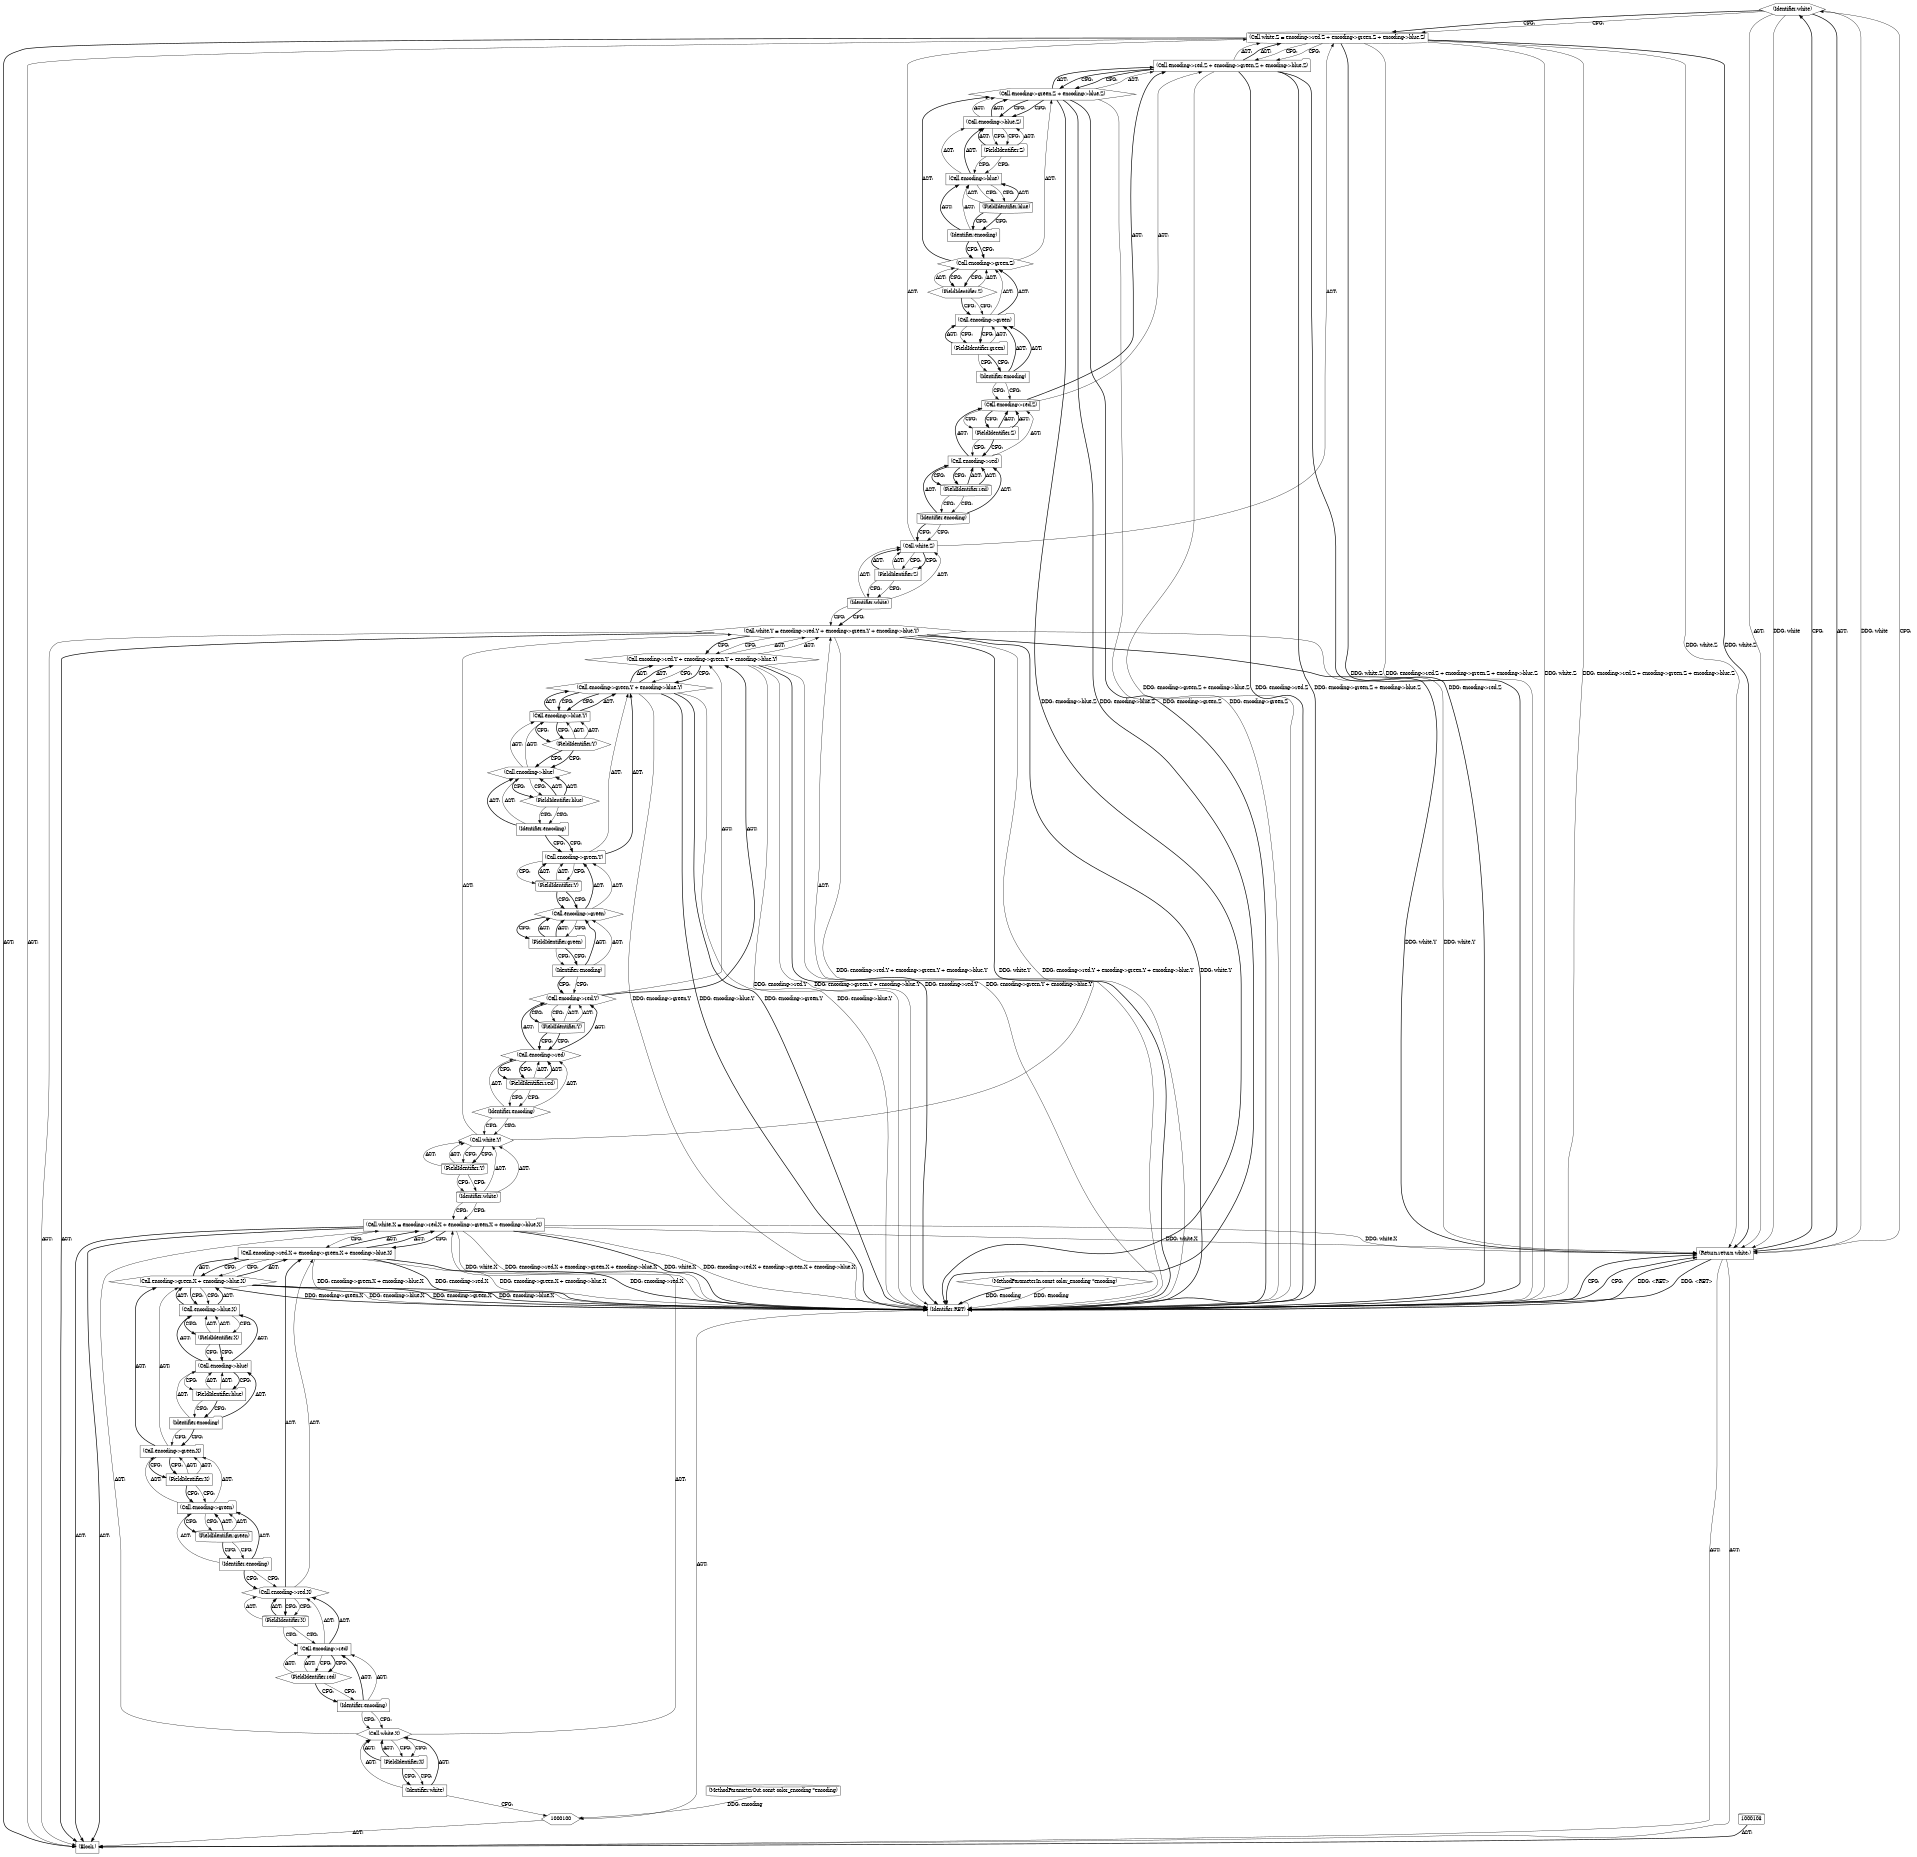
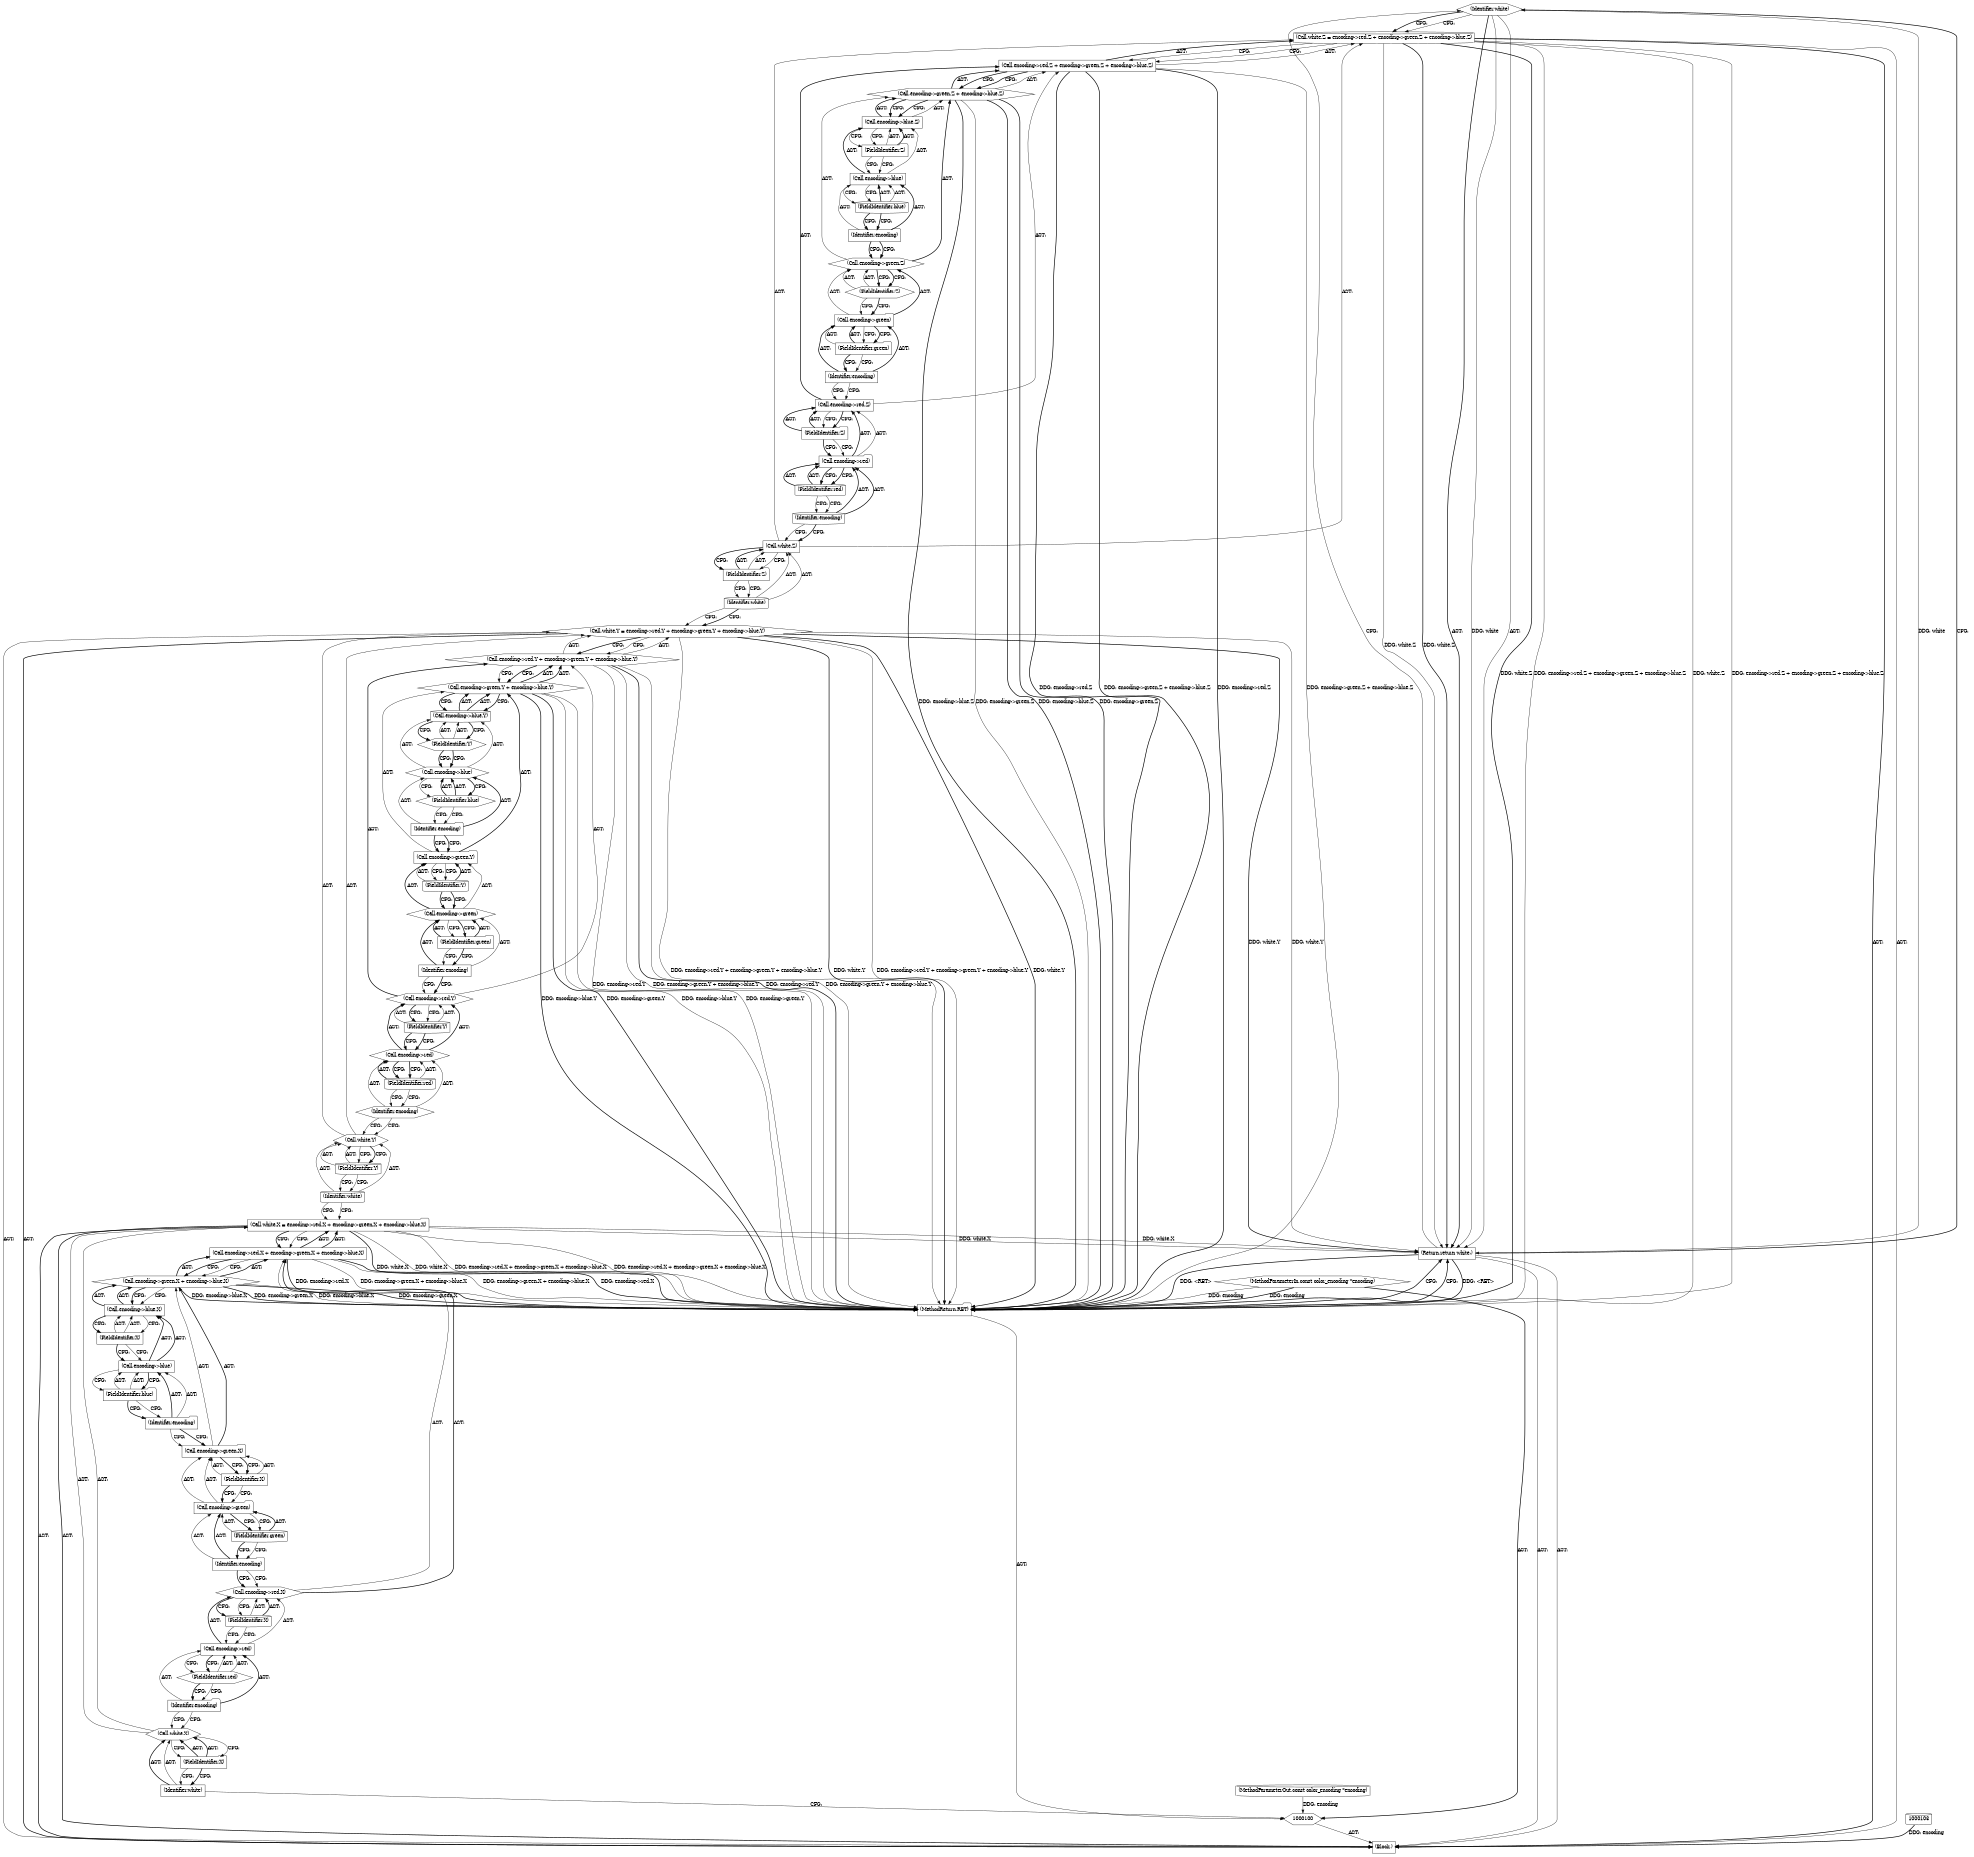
(1011, 405) -> (844, 405)
(948, 1310) -> (944, 1310)
none -> (1517, 1573)
(1748, 1833) -> (1926, 1833)
